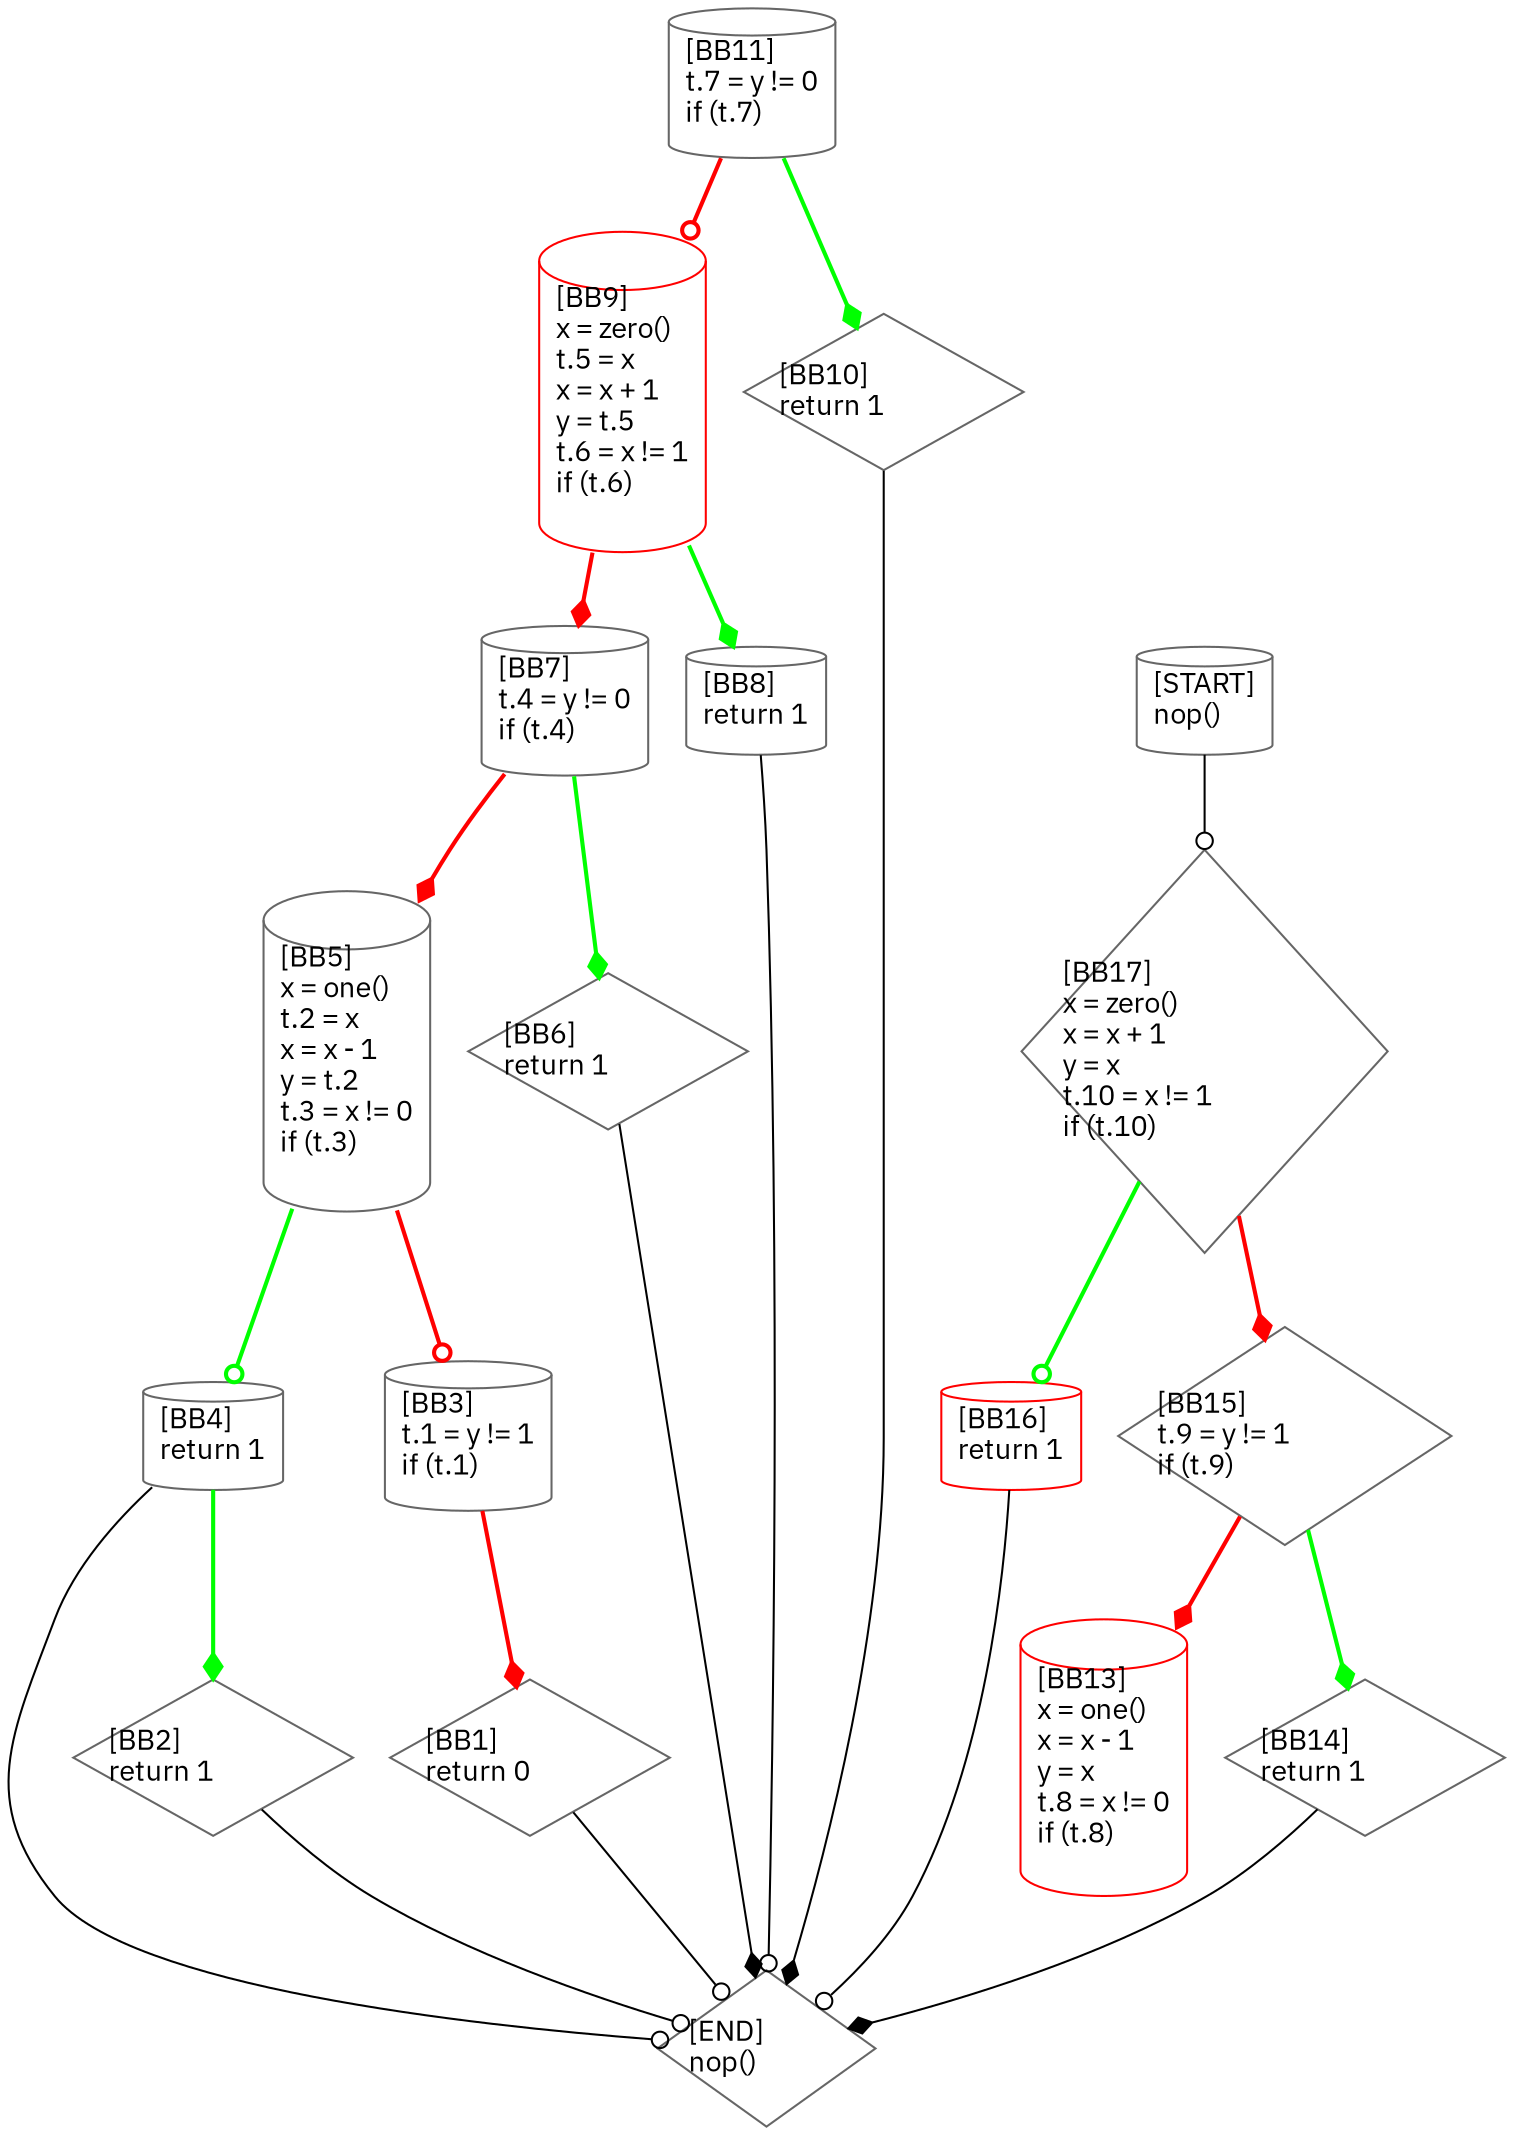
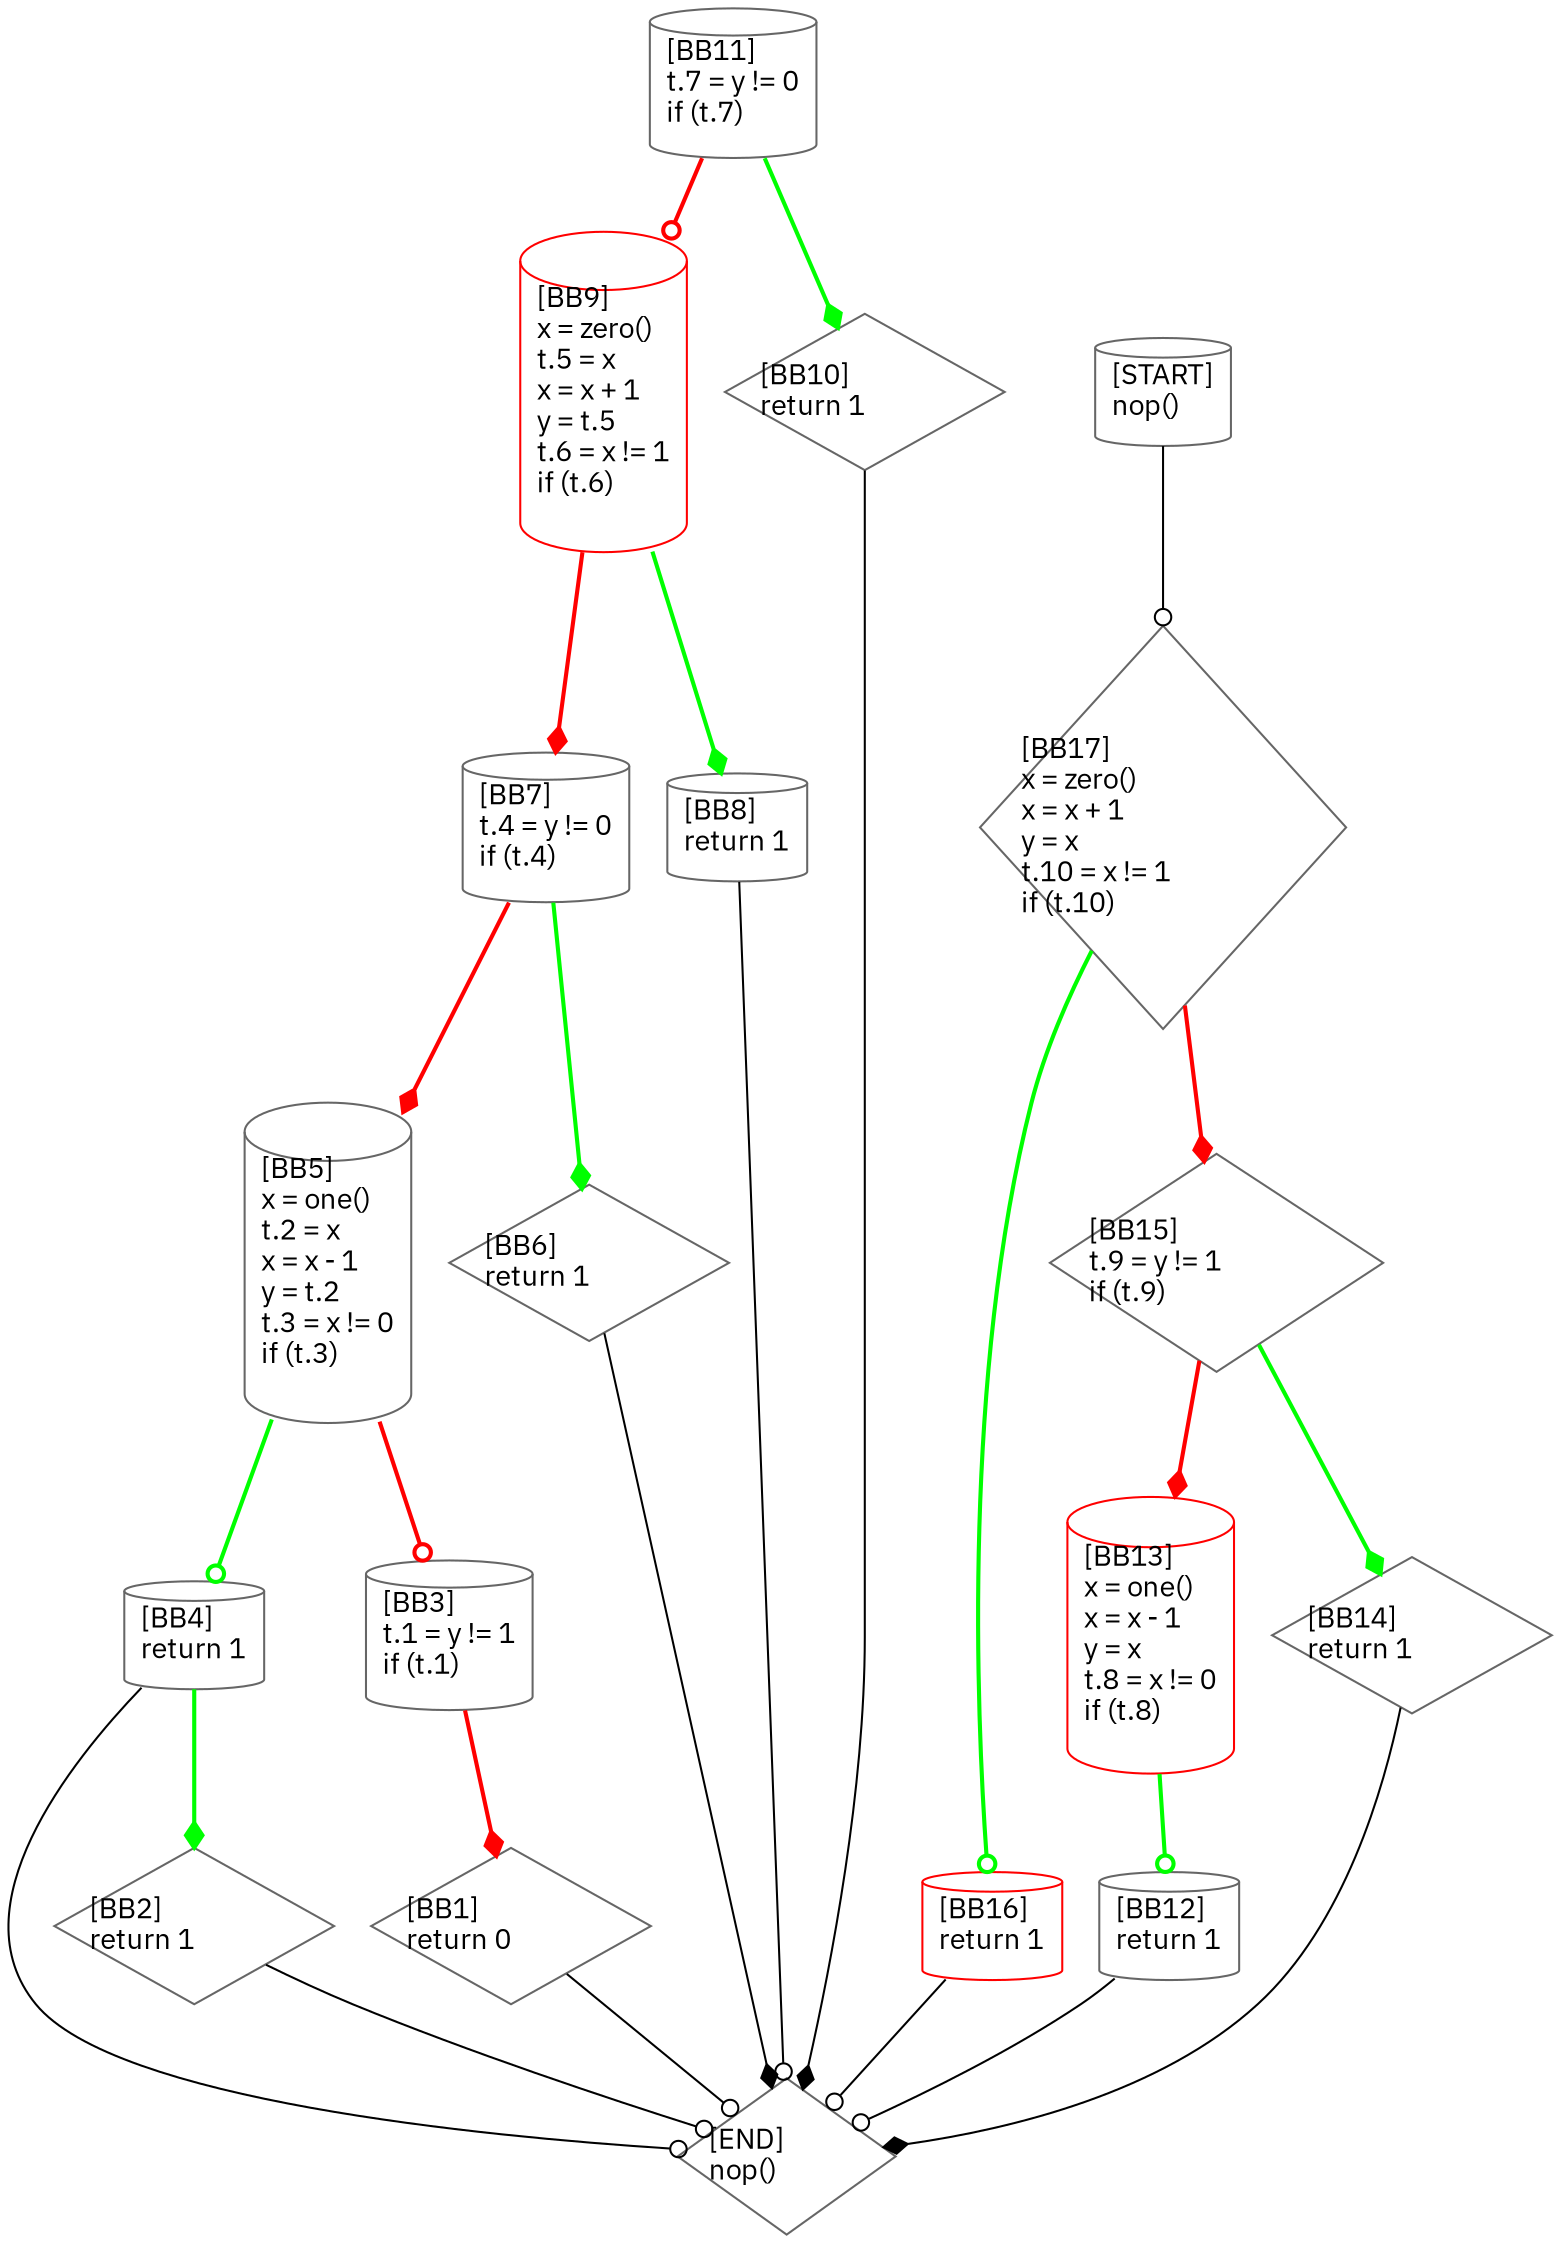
none -> (1169, 1926)
